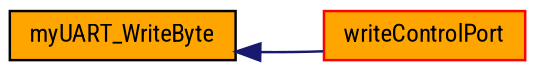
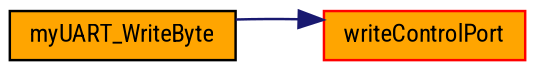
(292, 52) -> (267, 19)
